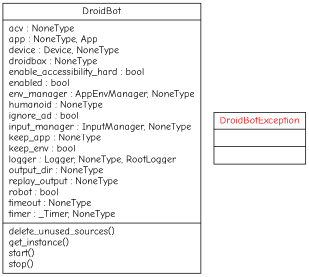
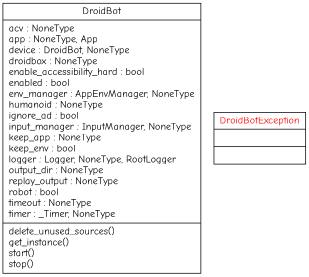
(64, 50) -> (69, 50)
